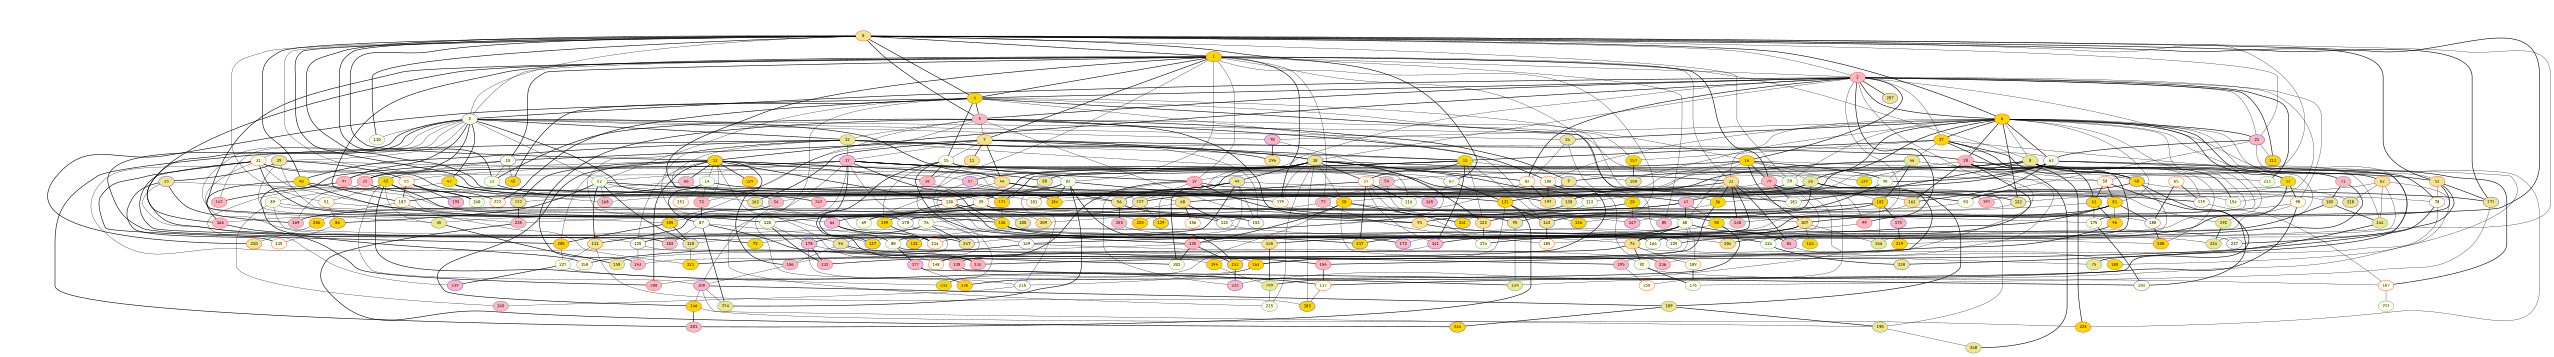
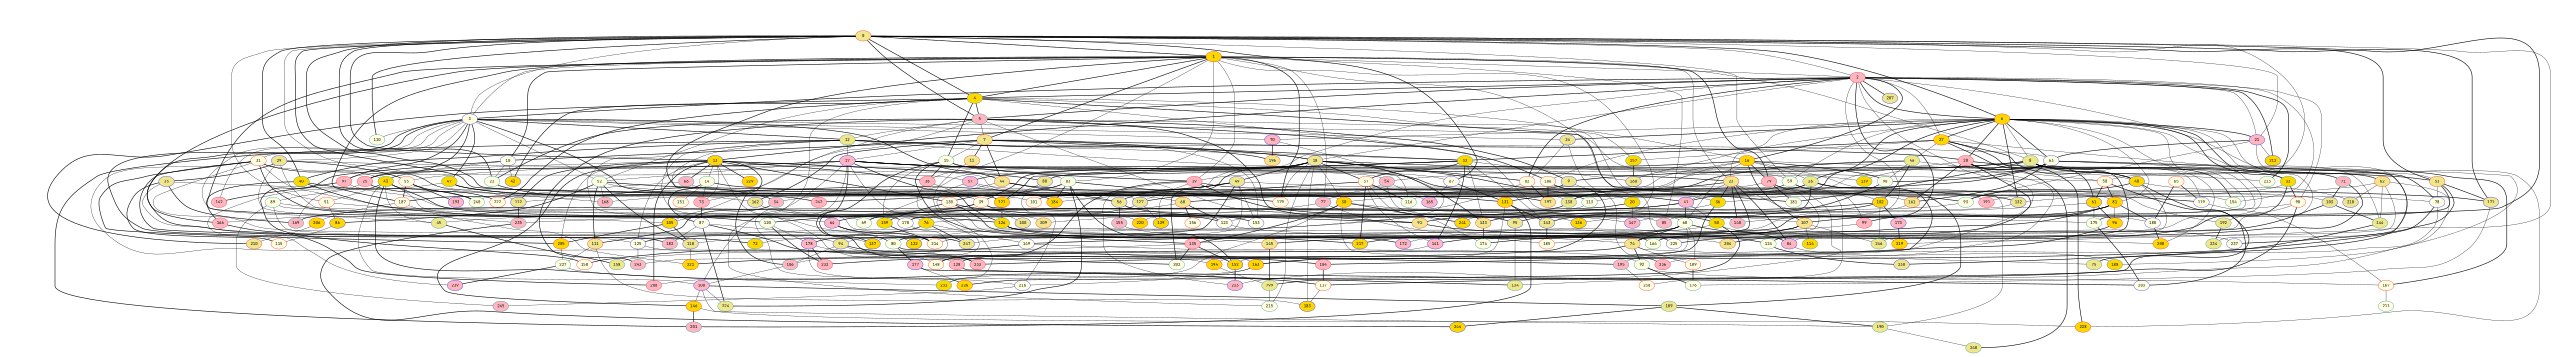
(926, 223) -> (926, 223)
(1170, 237) -> (920, 232)
